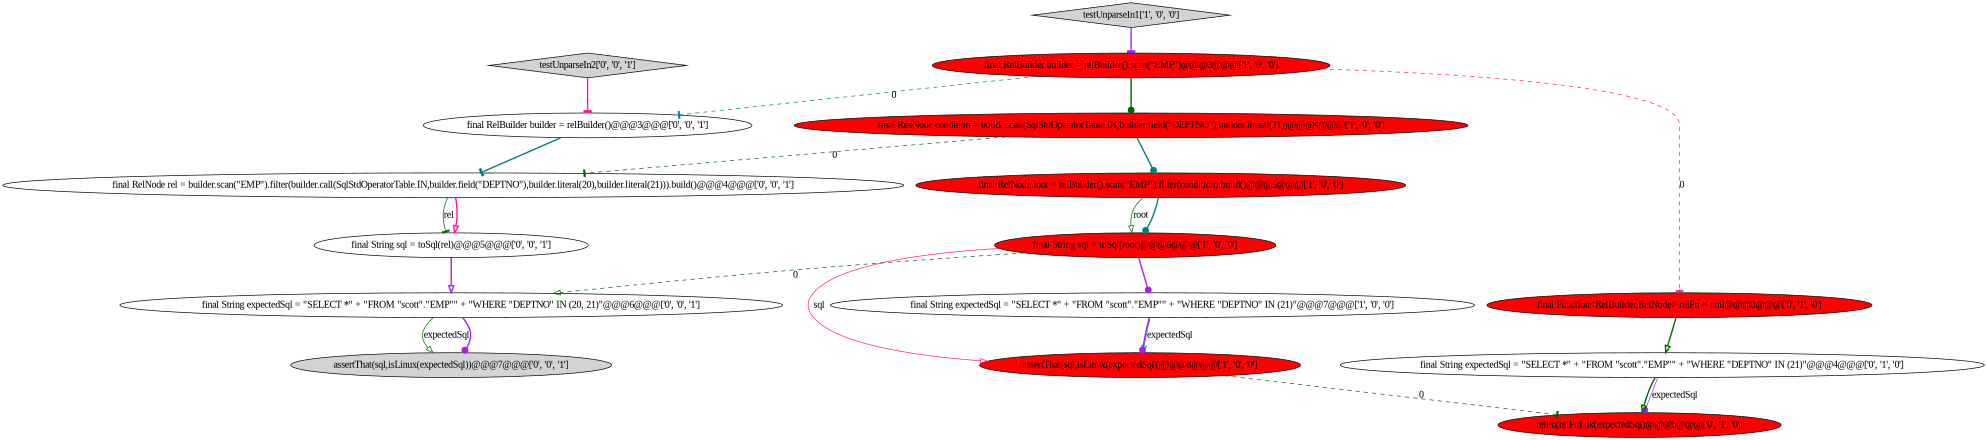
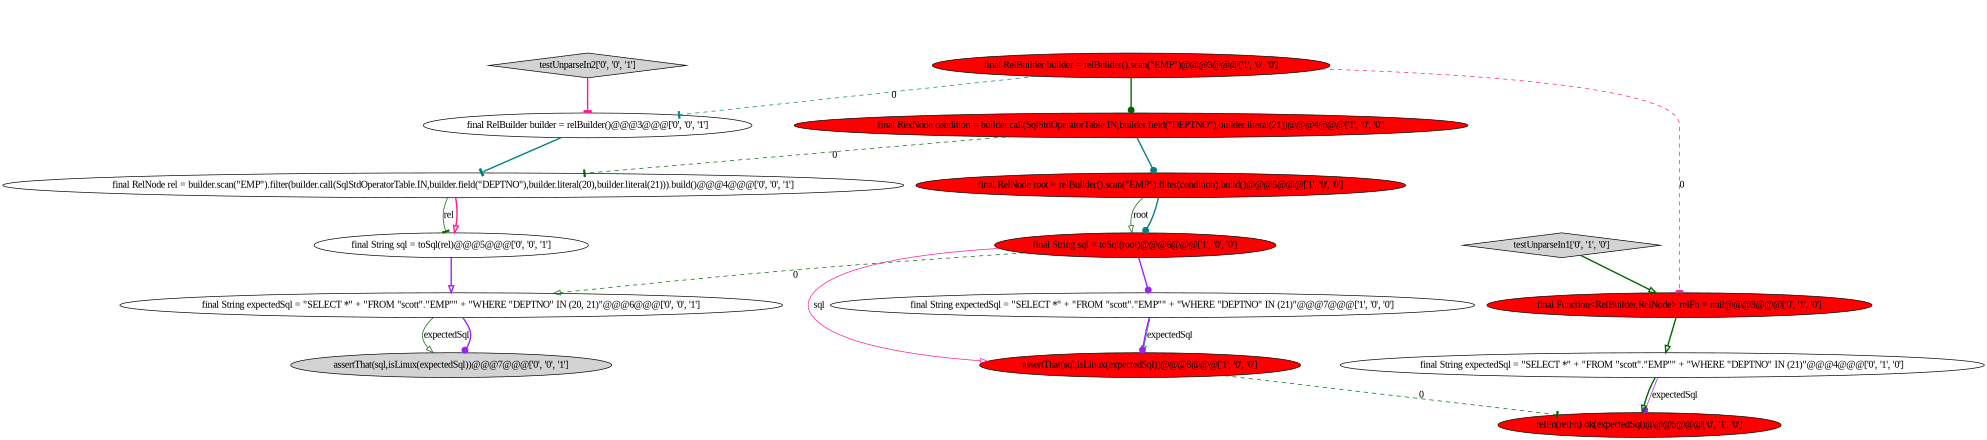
(1131, 15) -> none
none -> (1562, 245)
